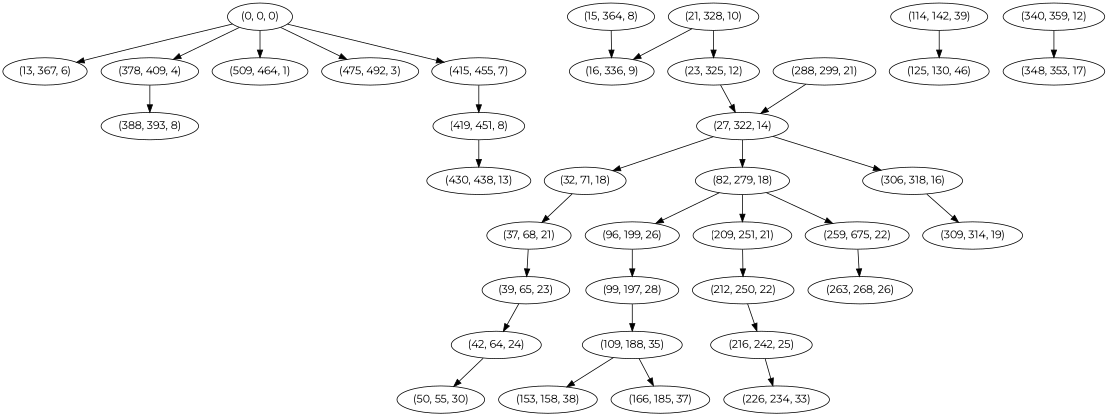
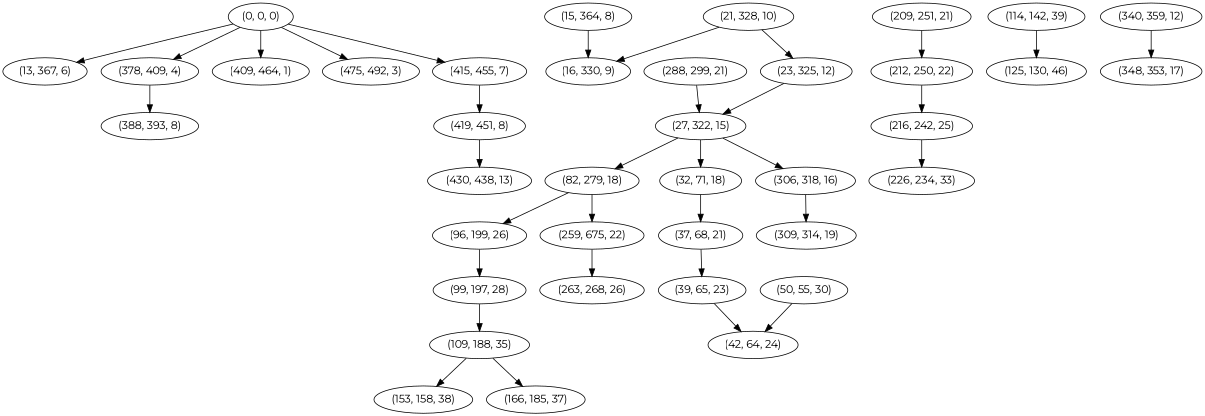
(260, 71) -> (261, 71)
(612, 71) -> (588, 71)
(742, 126) -> (701, 126)
(742, 204) -> none
(471, 370) -> (781, 315)
